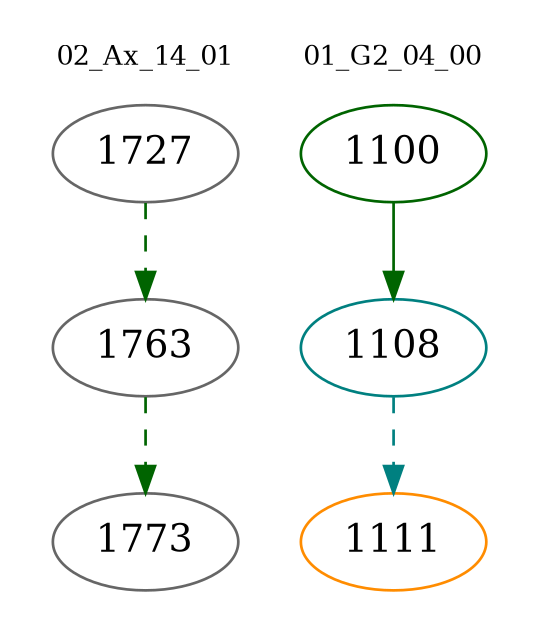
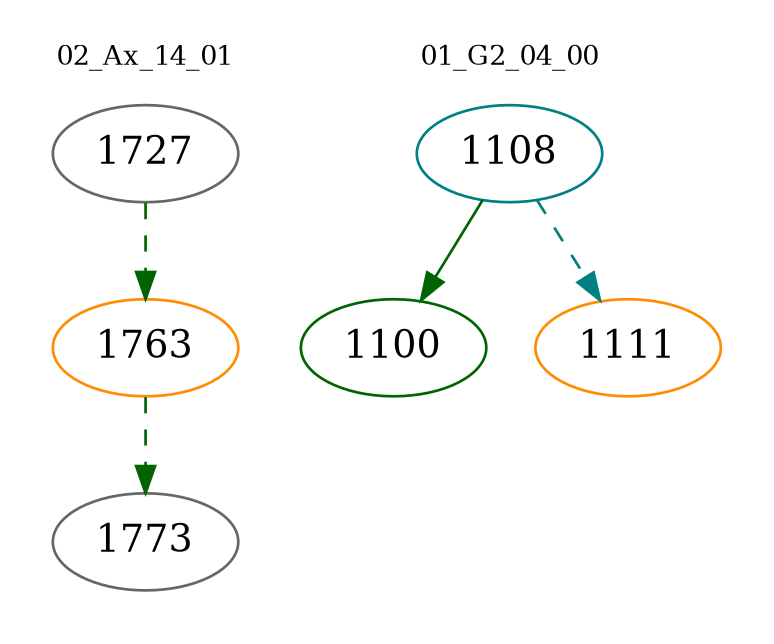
(394, 237) -> (459, 238)
(146, 348) -> (146, 348)
